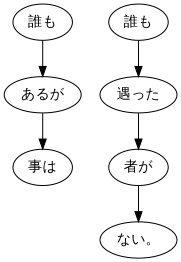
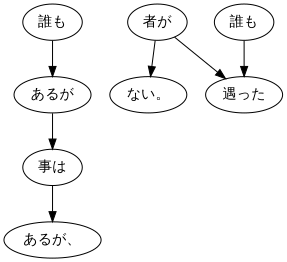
(138, 126) -> (196, 55)
none -> (53, 240)
